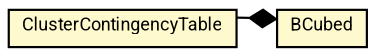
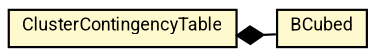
(243, 18) -> (270, 35)
